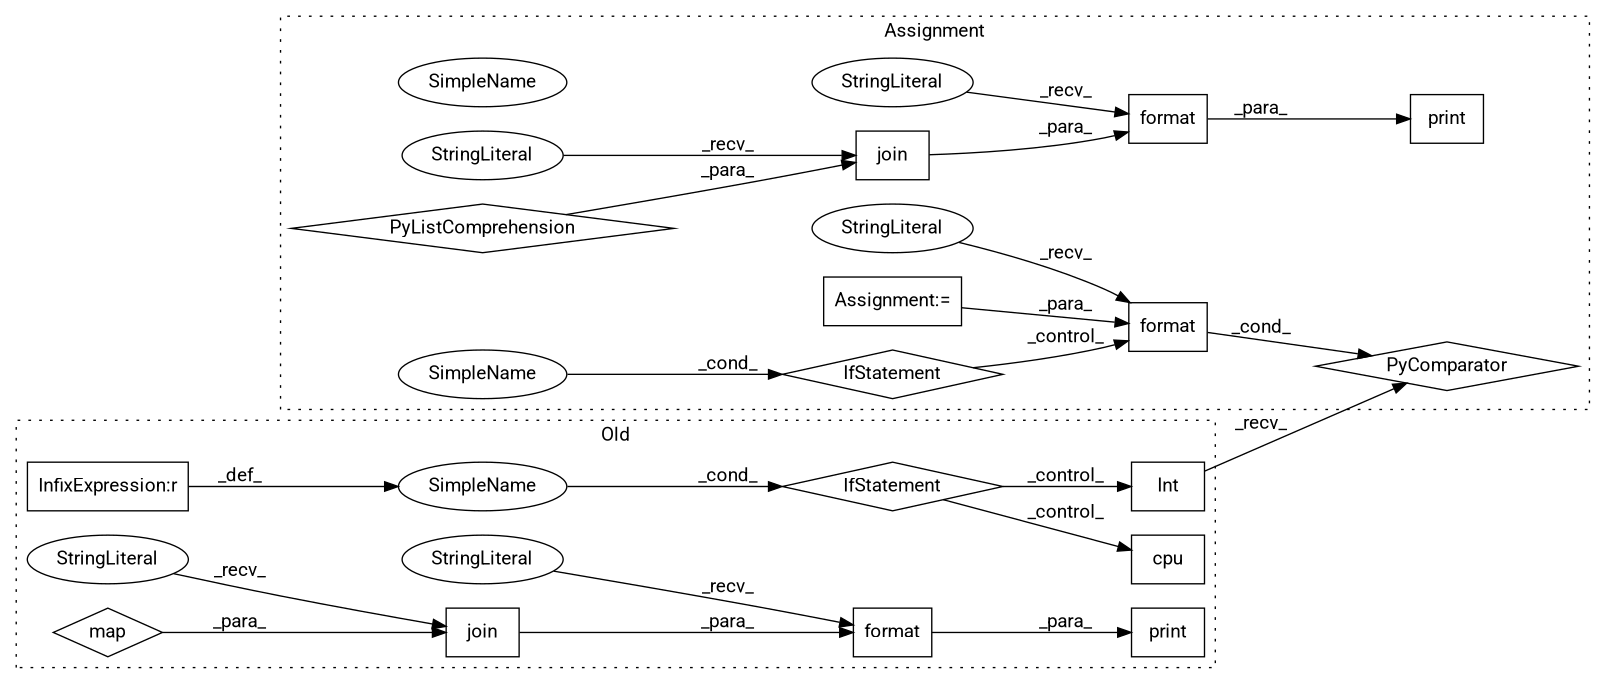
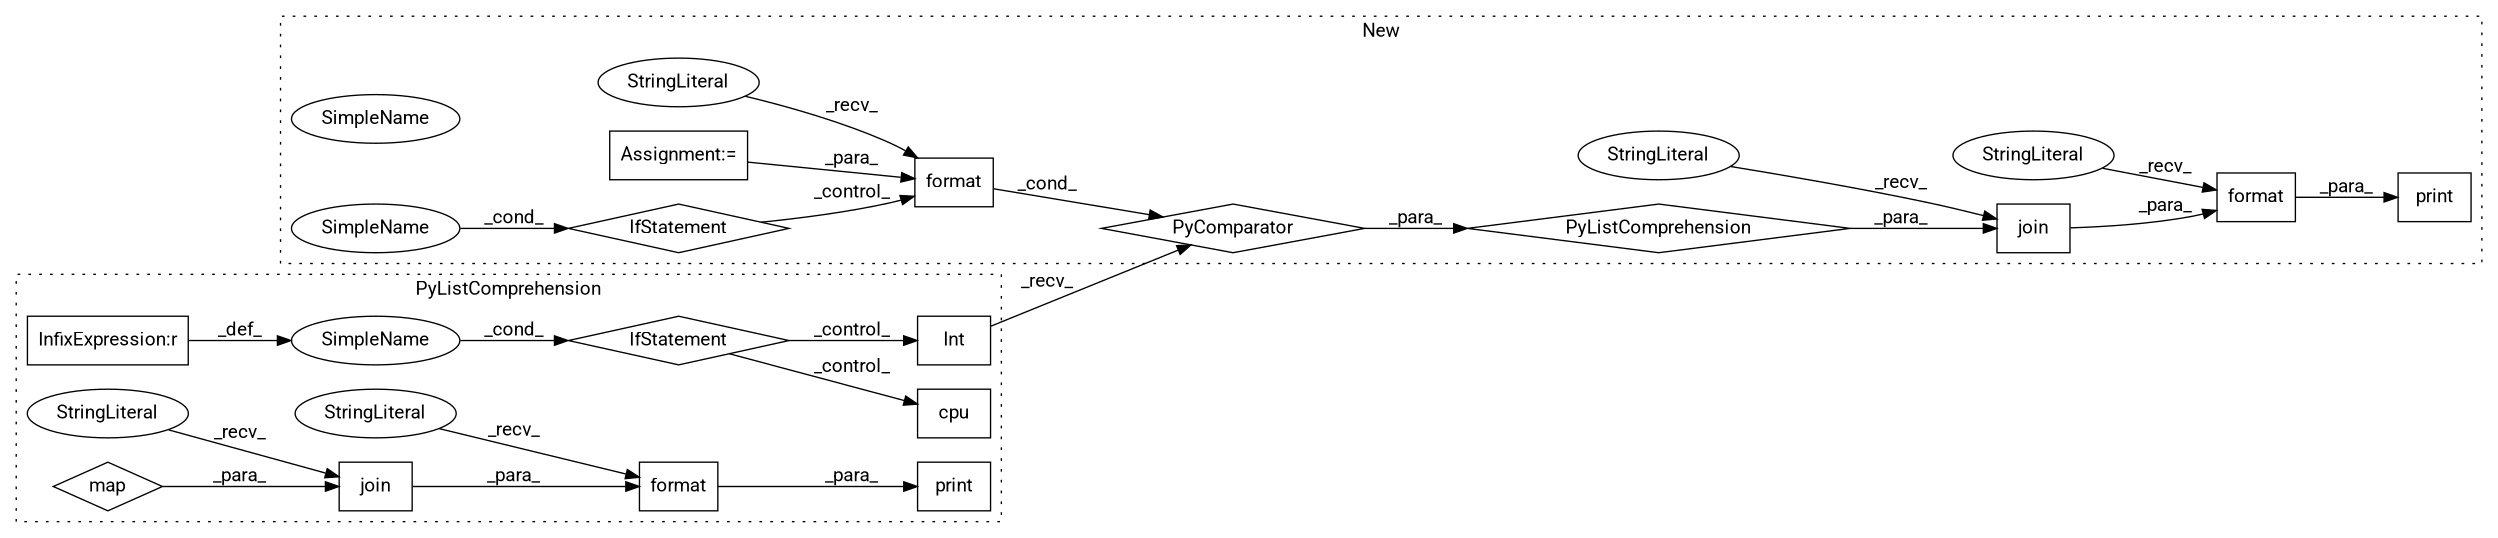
(935, 32) -> (1381, 32)
none -> (1409, 228)
(616, 436) -> (509, 290)
